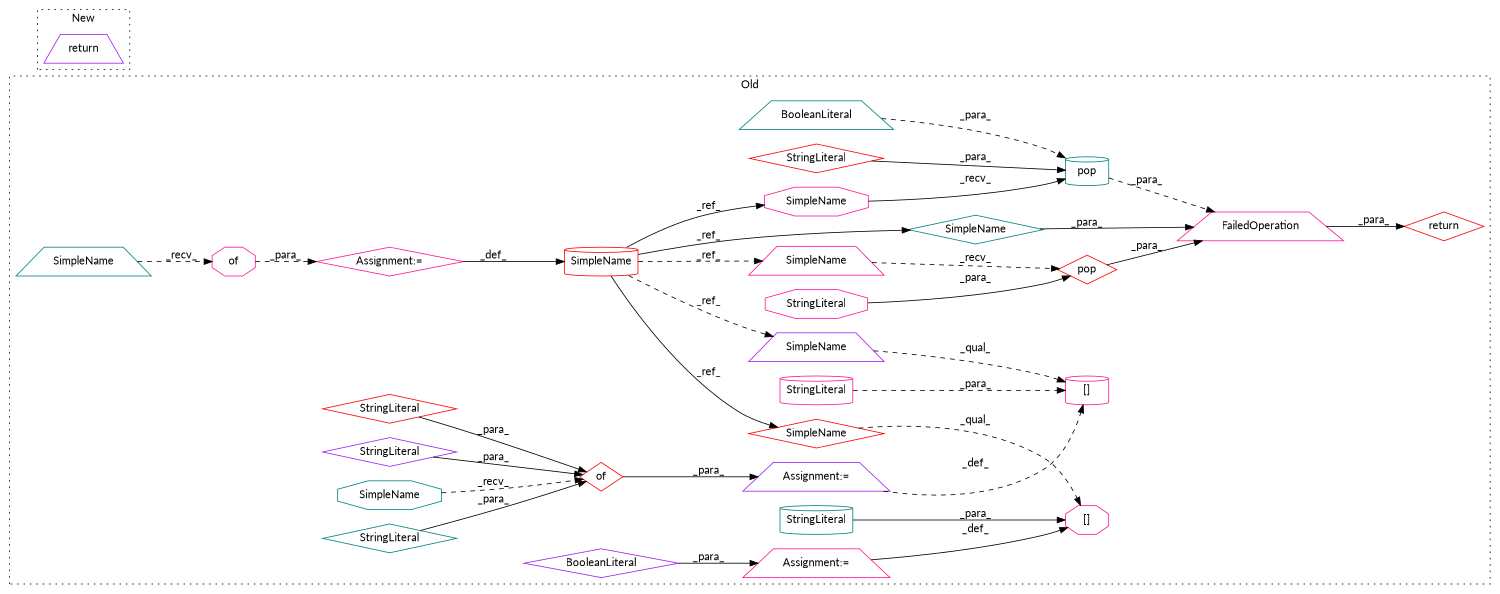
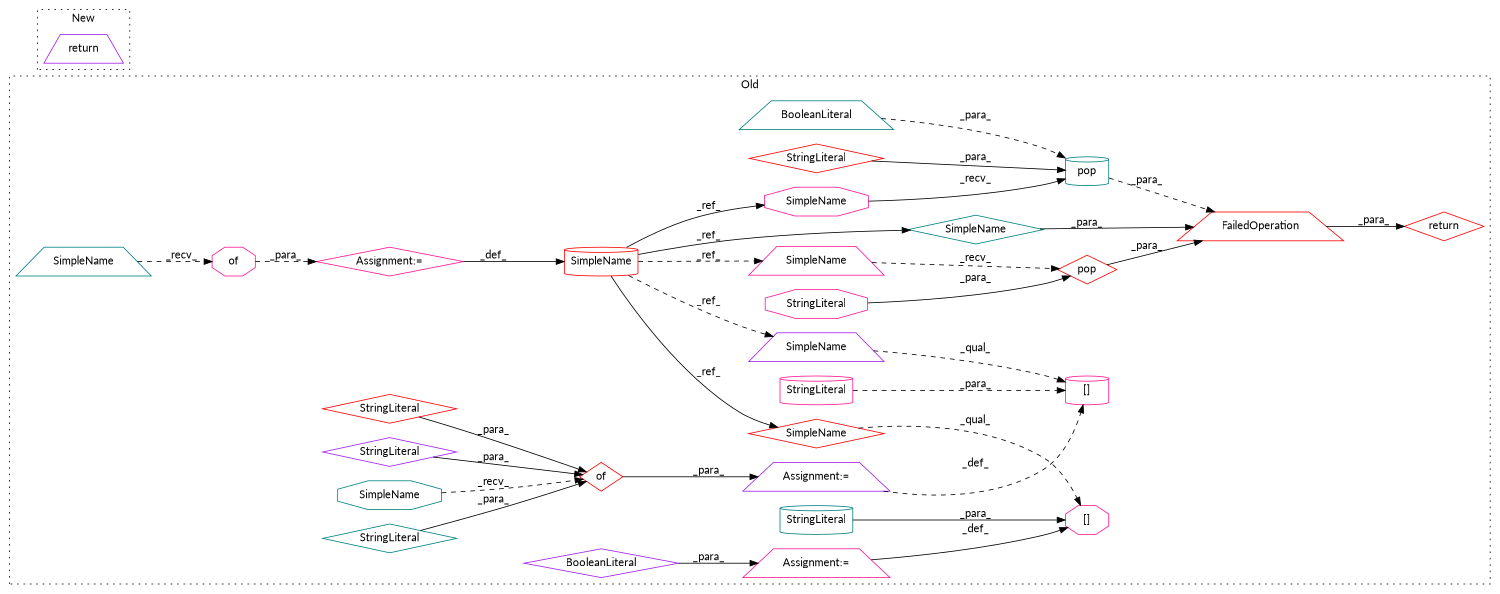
(1260, 226) -> (1260, 226)
